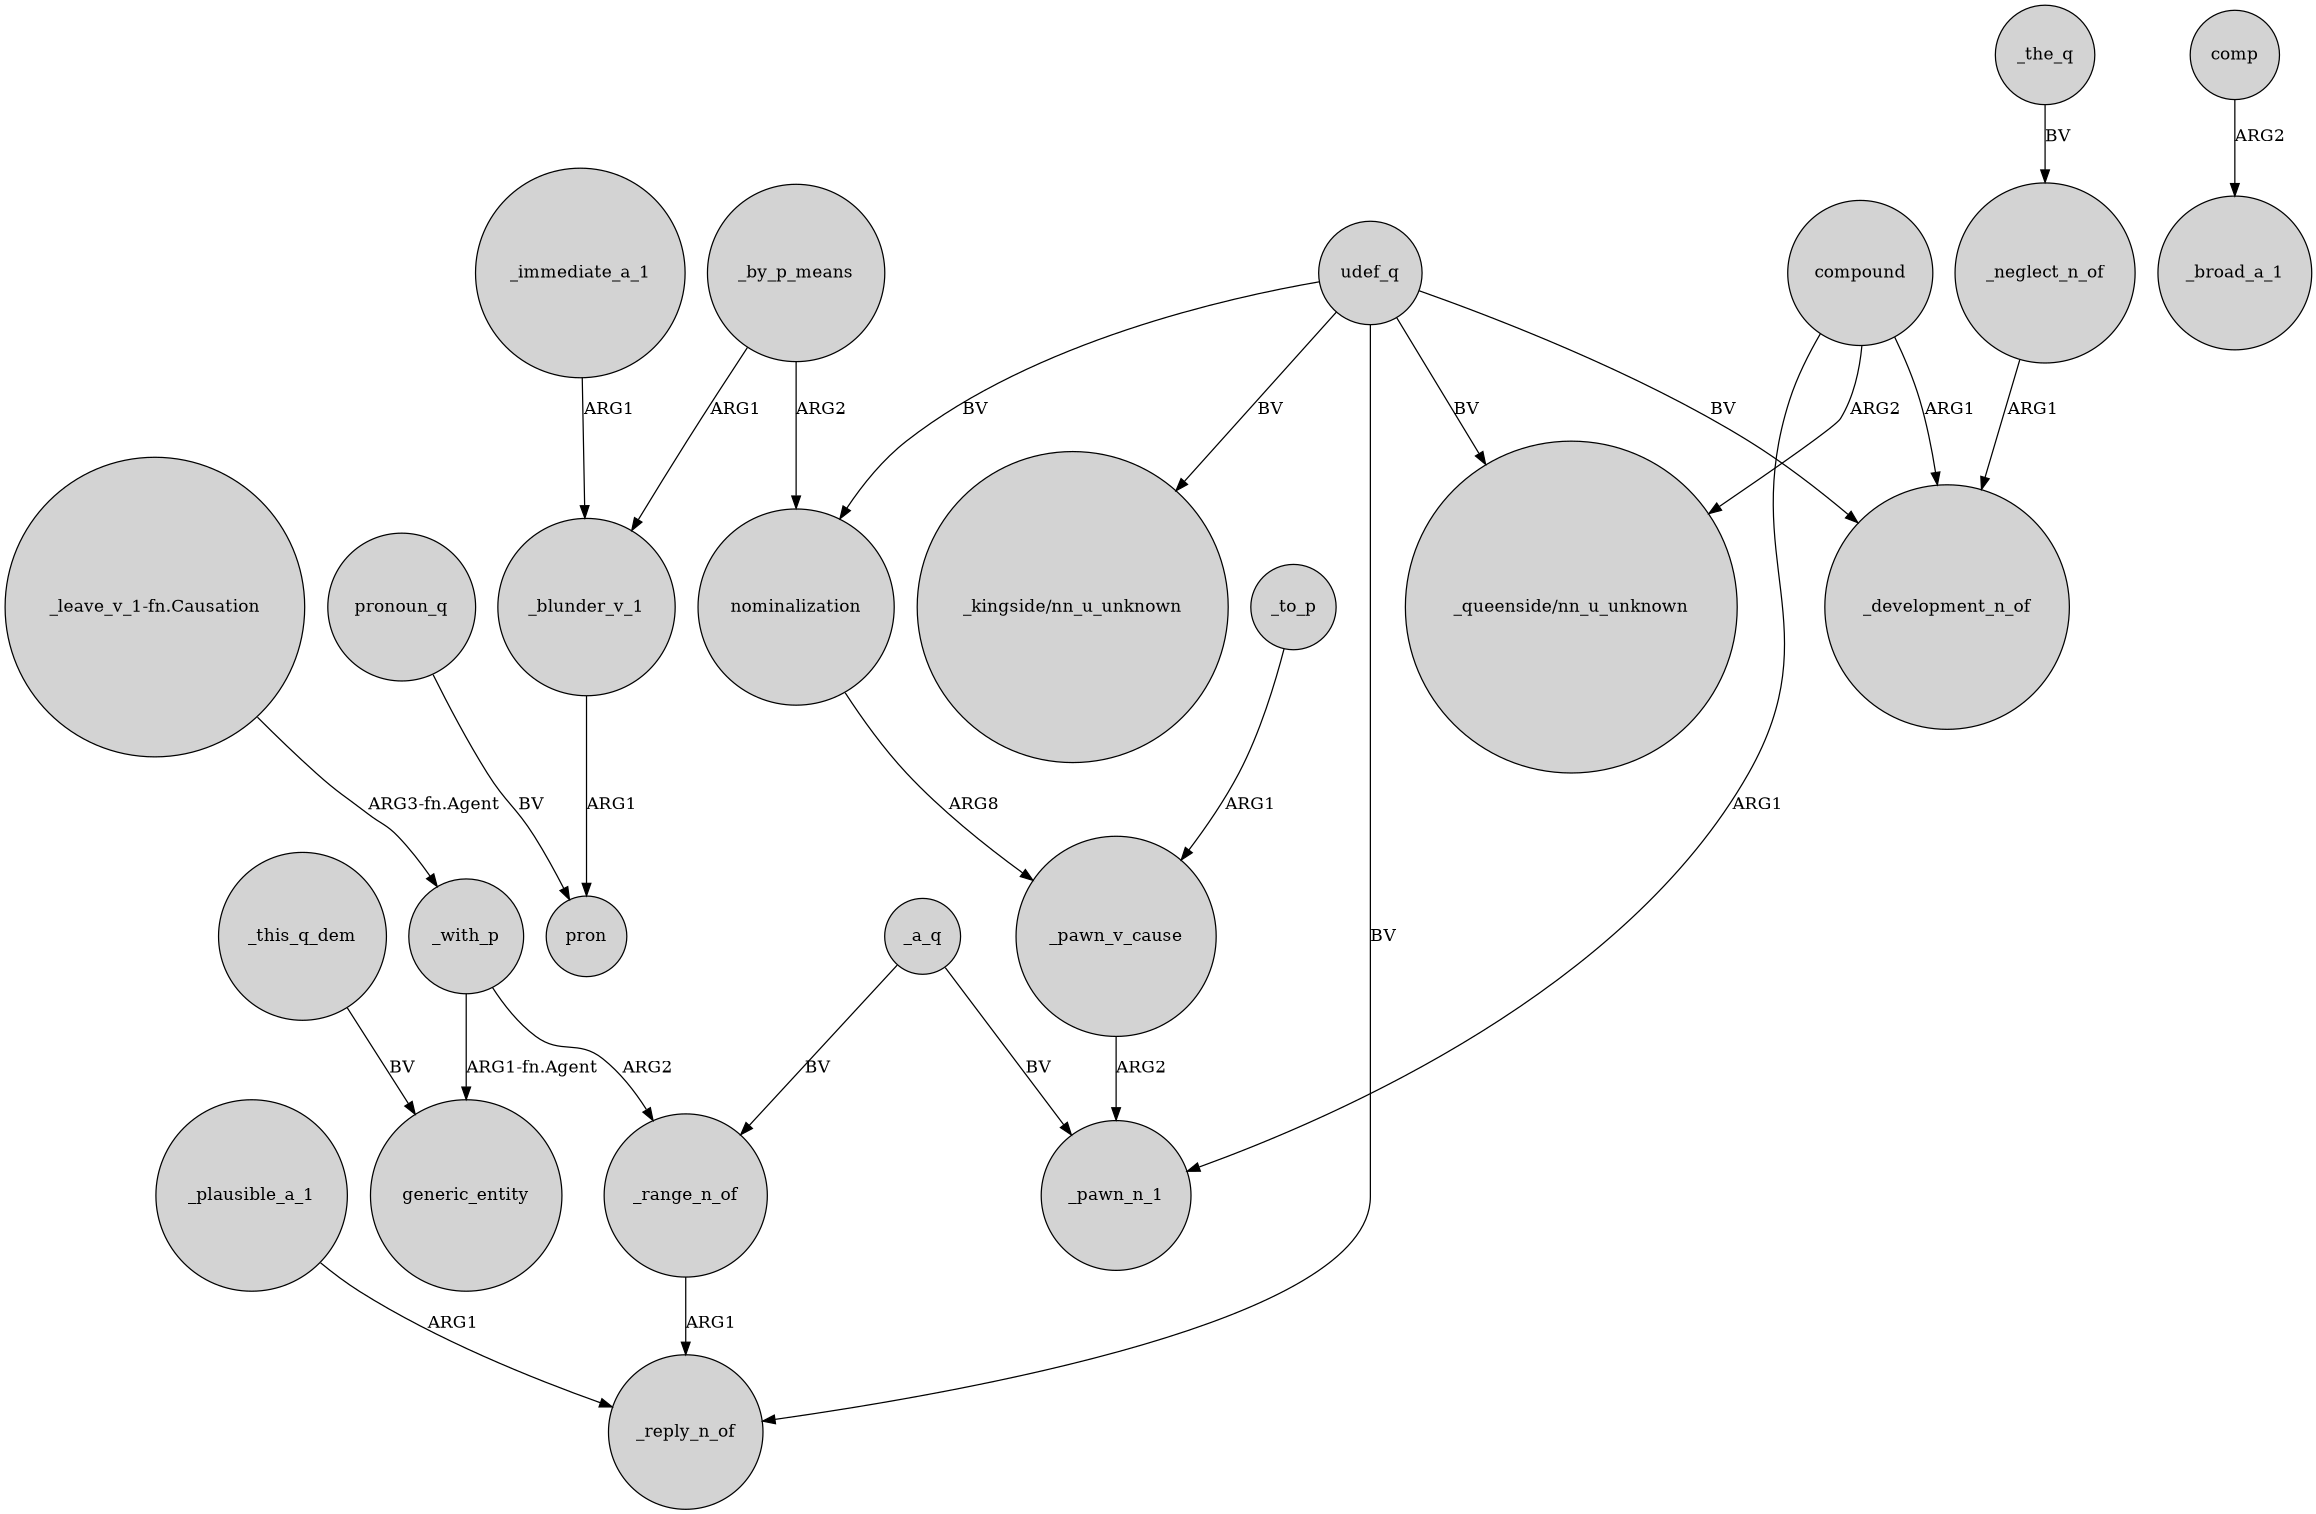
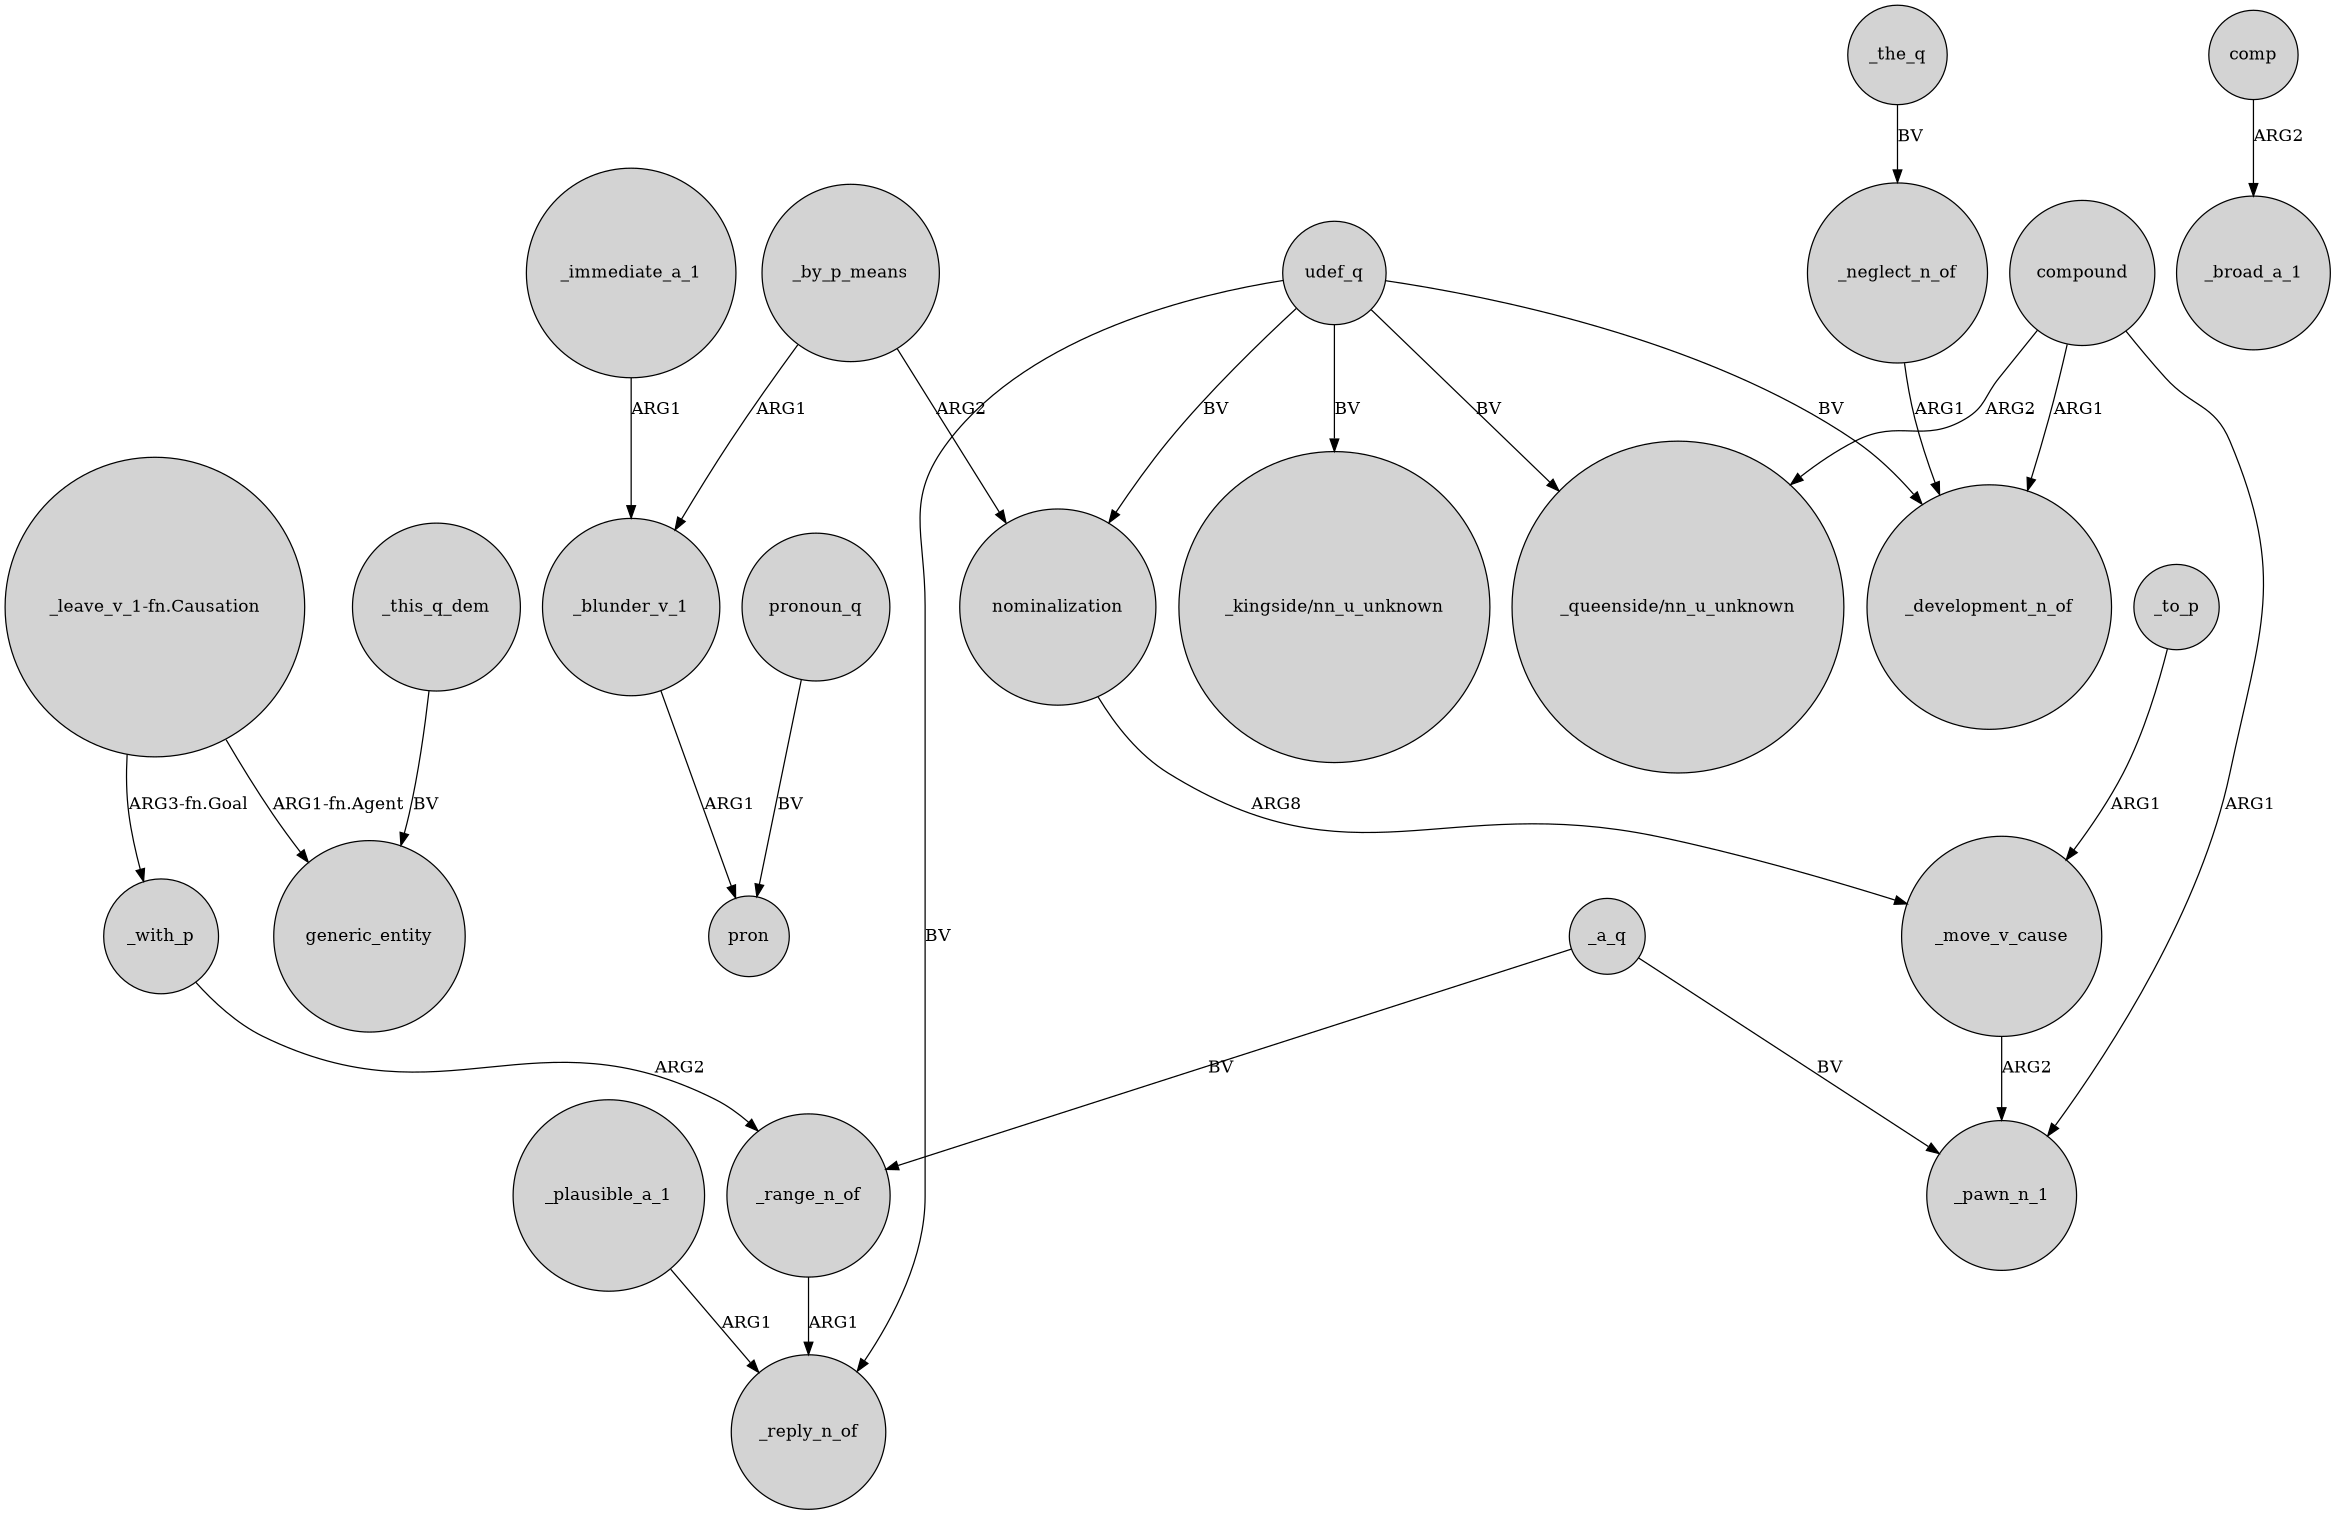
(434, 805) -> (189, 805)
(1116, 936) -> (2002, 936)
(466, 1040) -> (261, 797)
